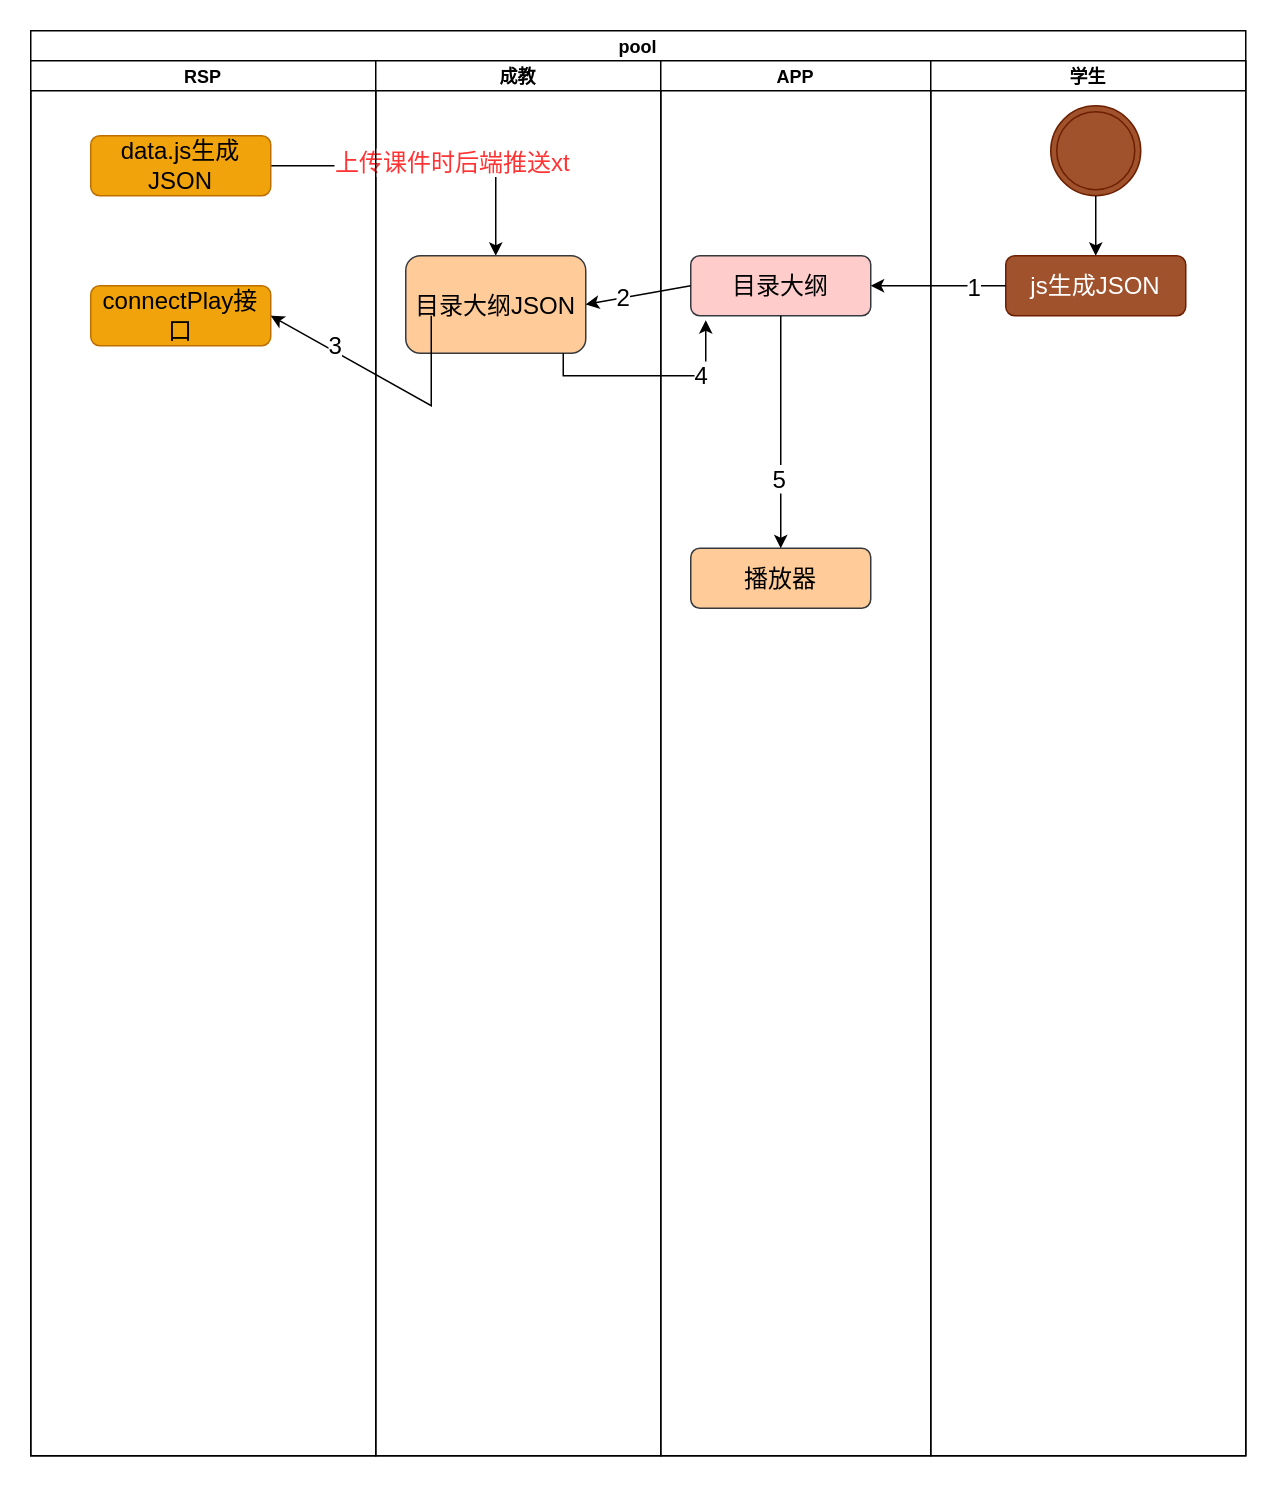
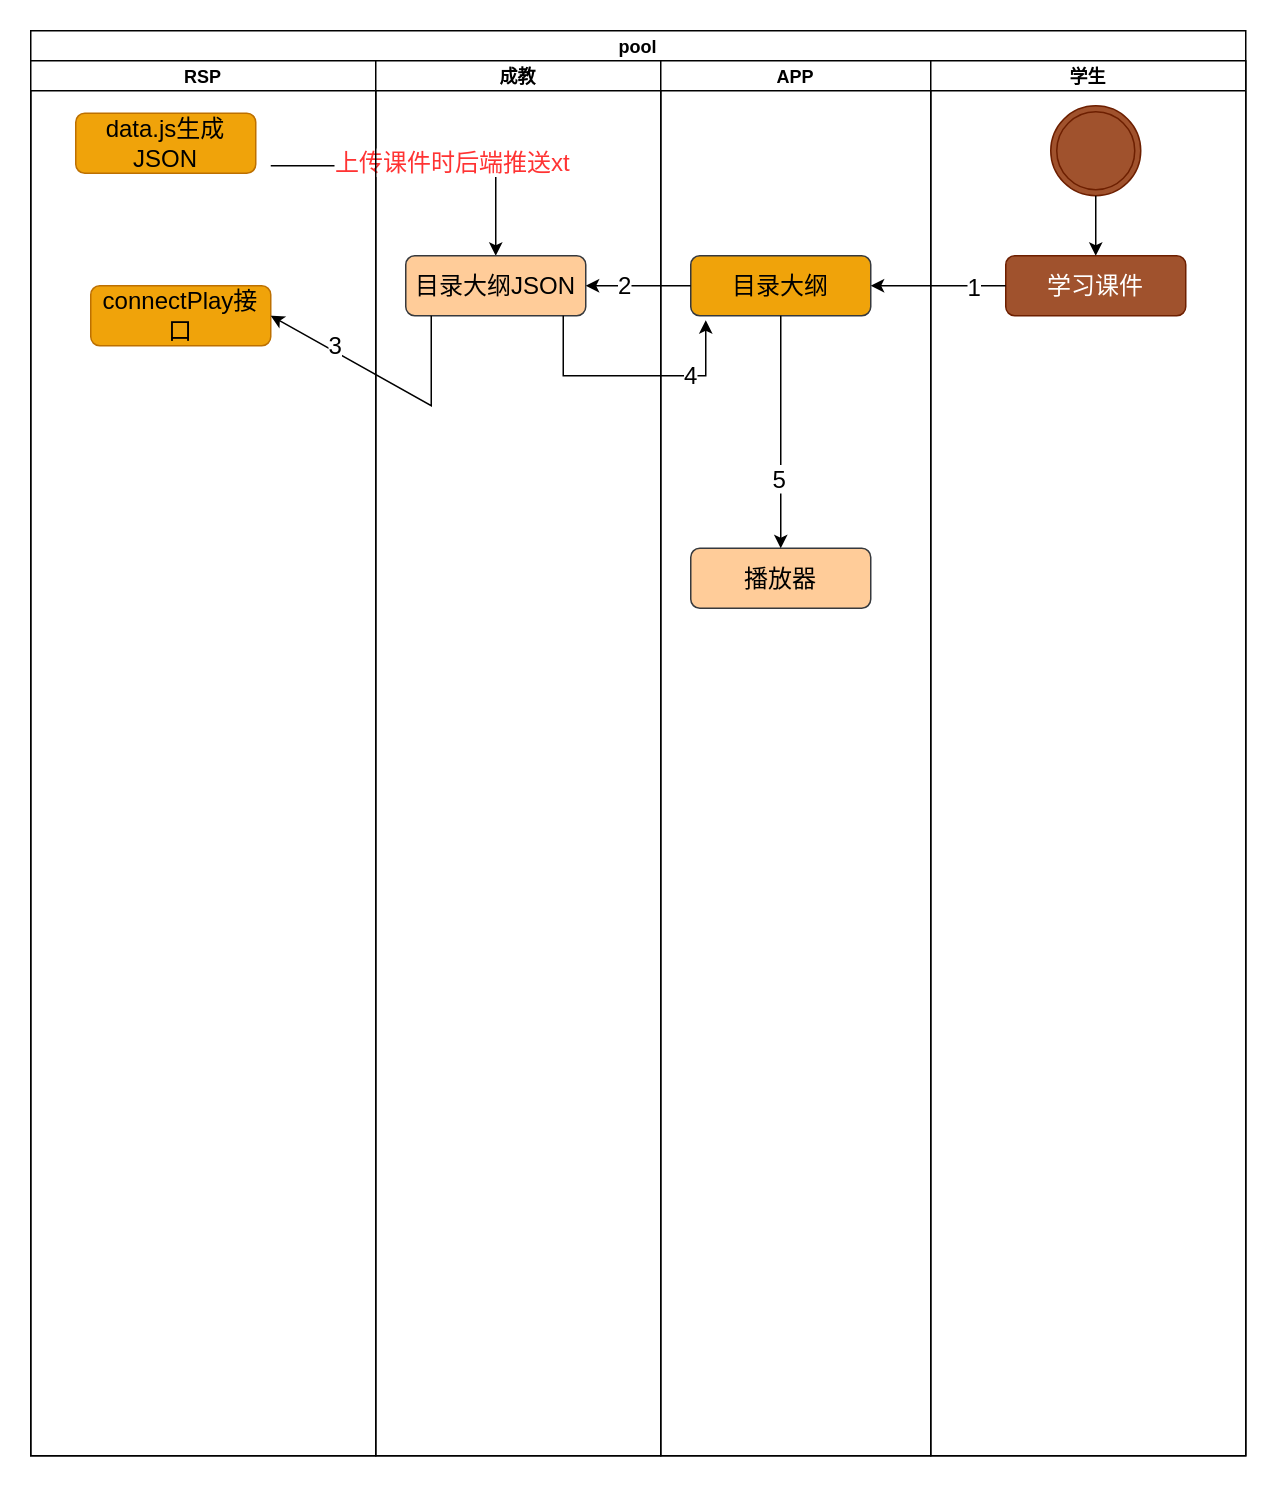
(181, 166) -> (166, 143)
(781, 286) -> (781, 286)
(1096, 286) -> (1096, 286)
(496, 305) -> (496, 286)
